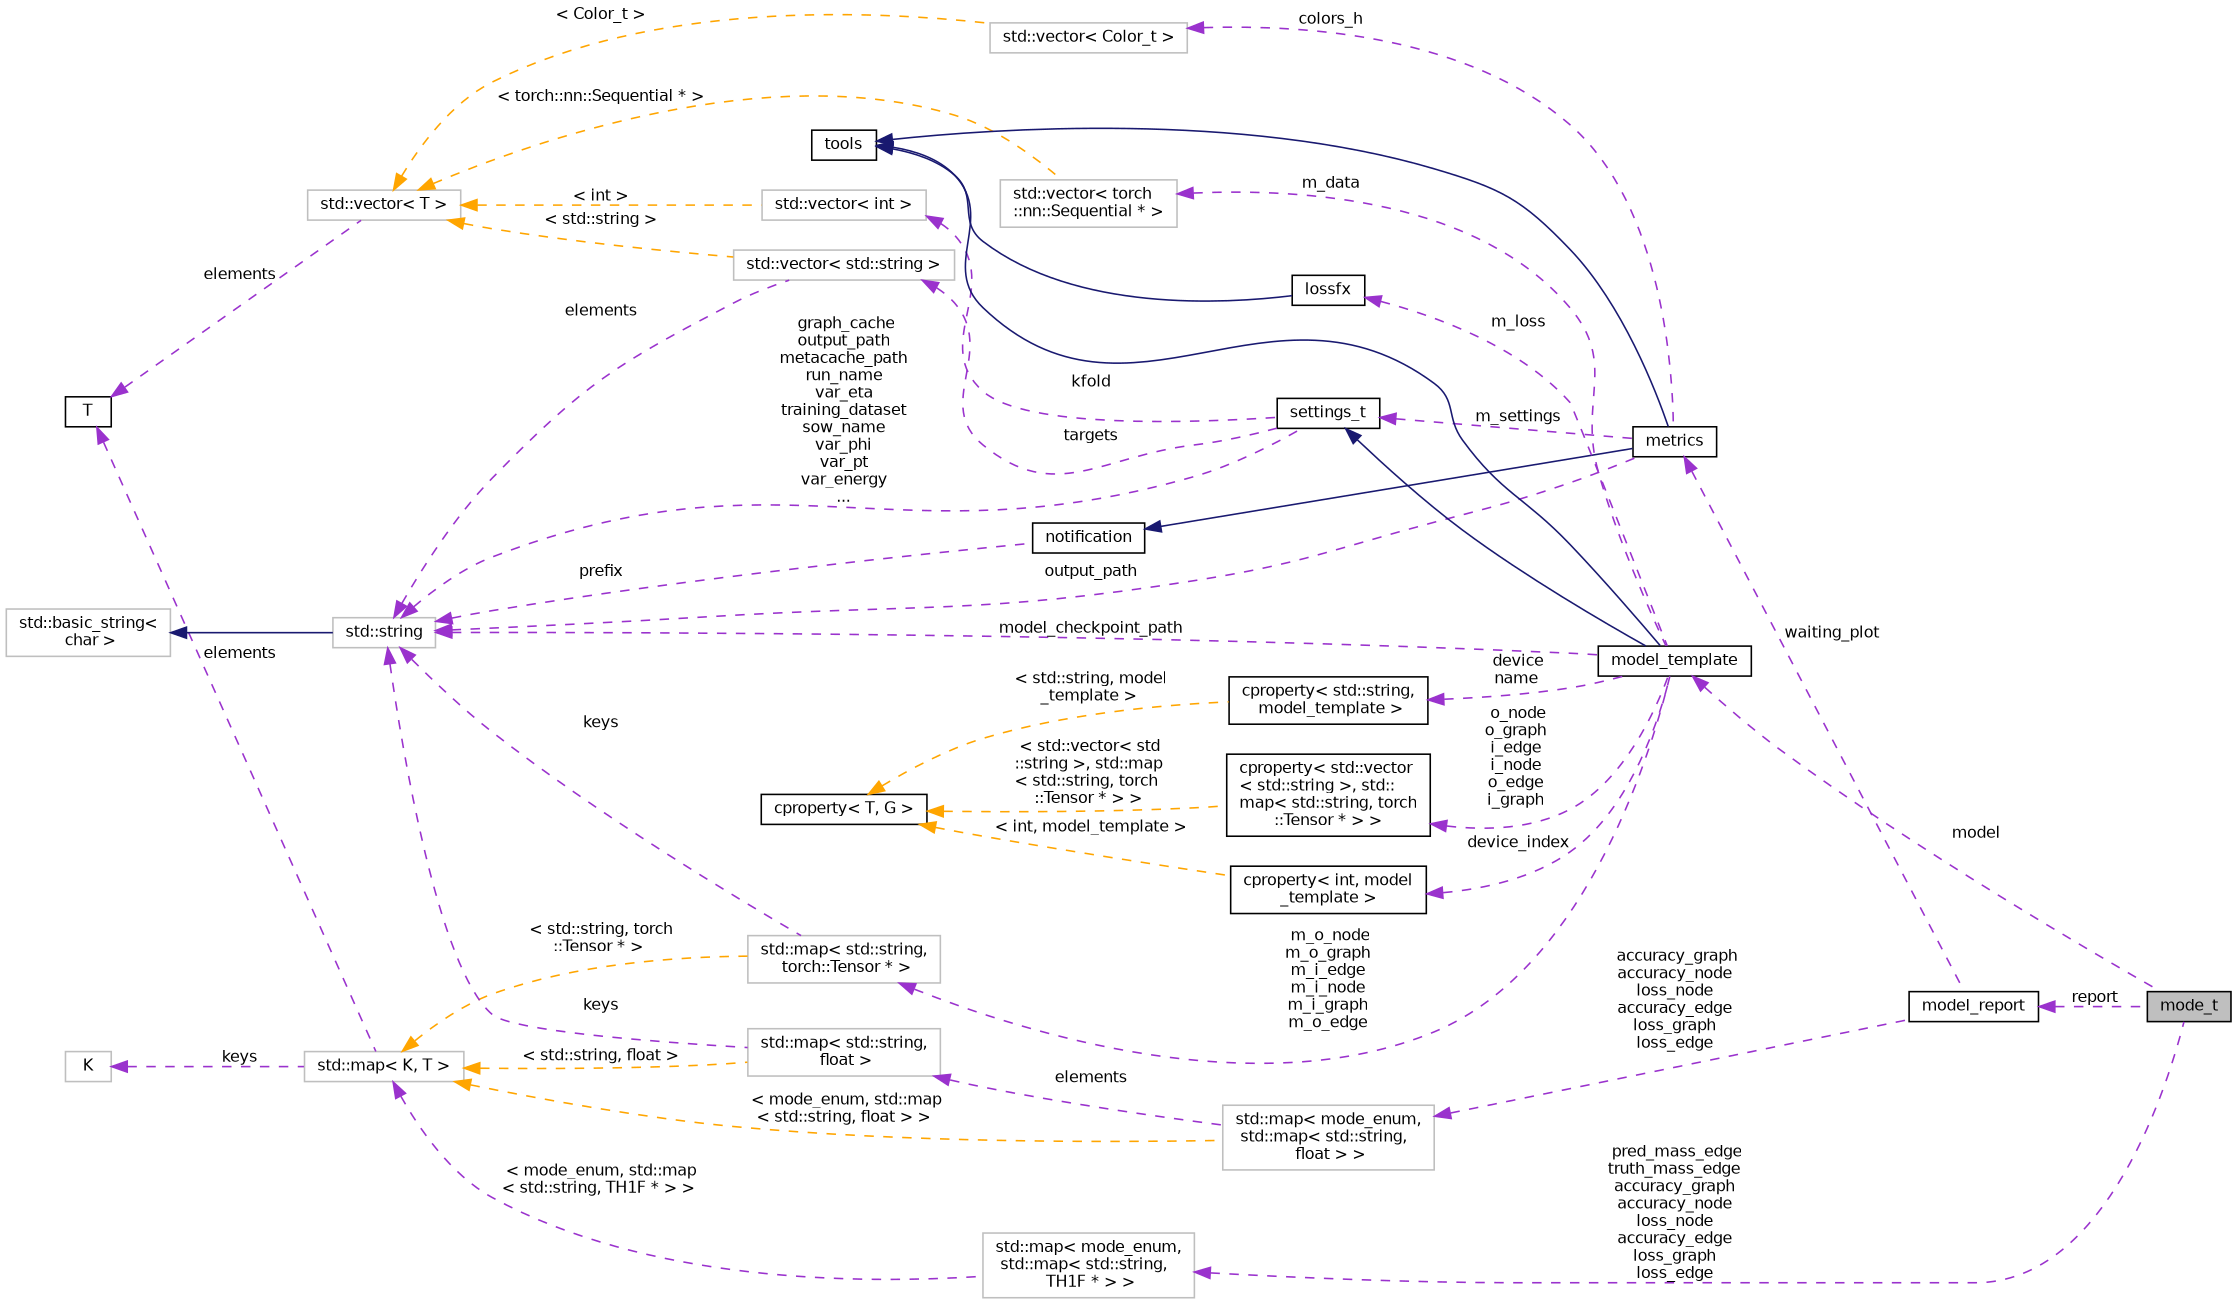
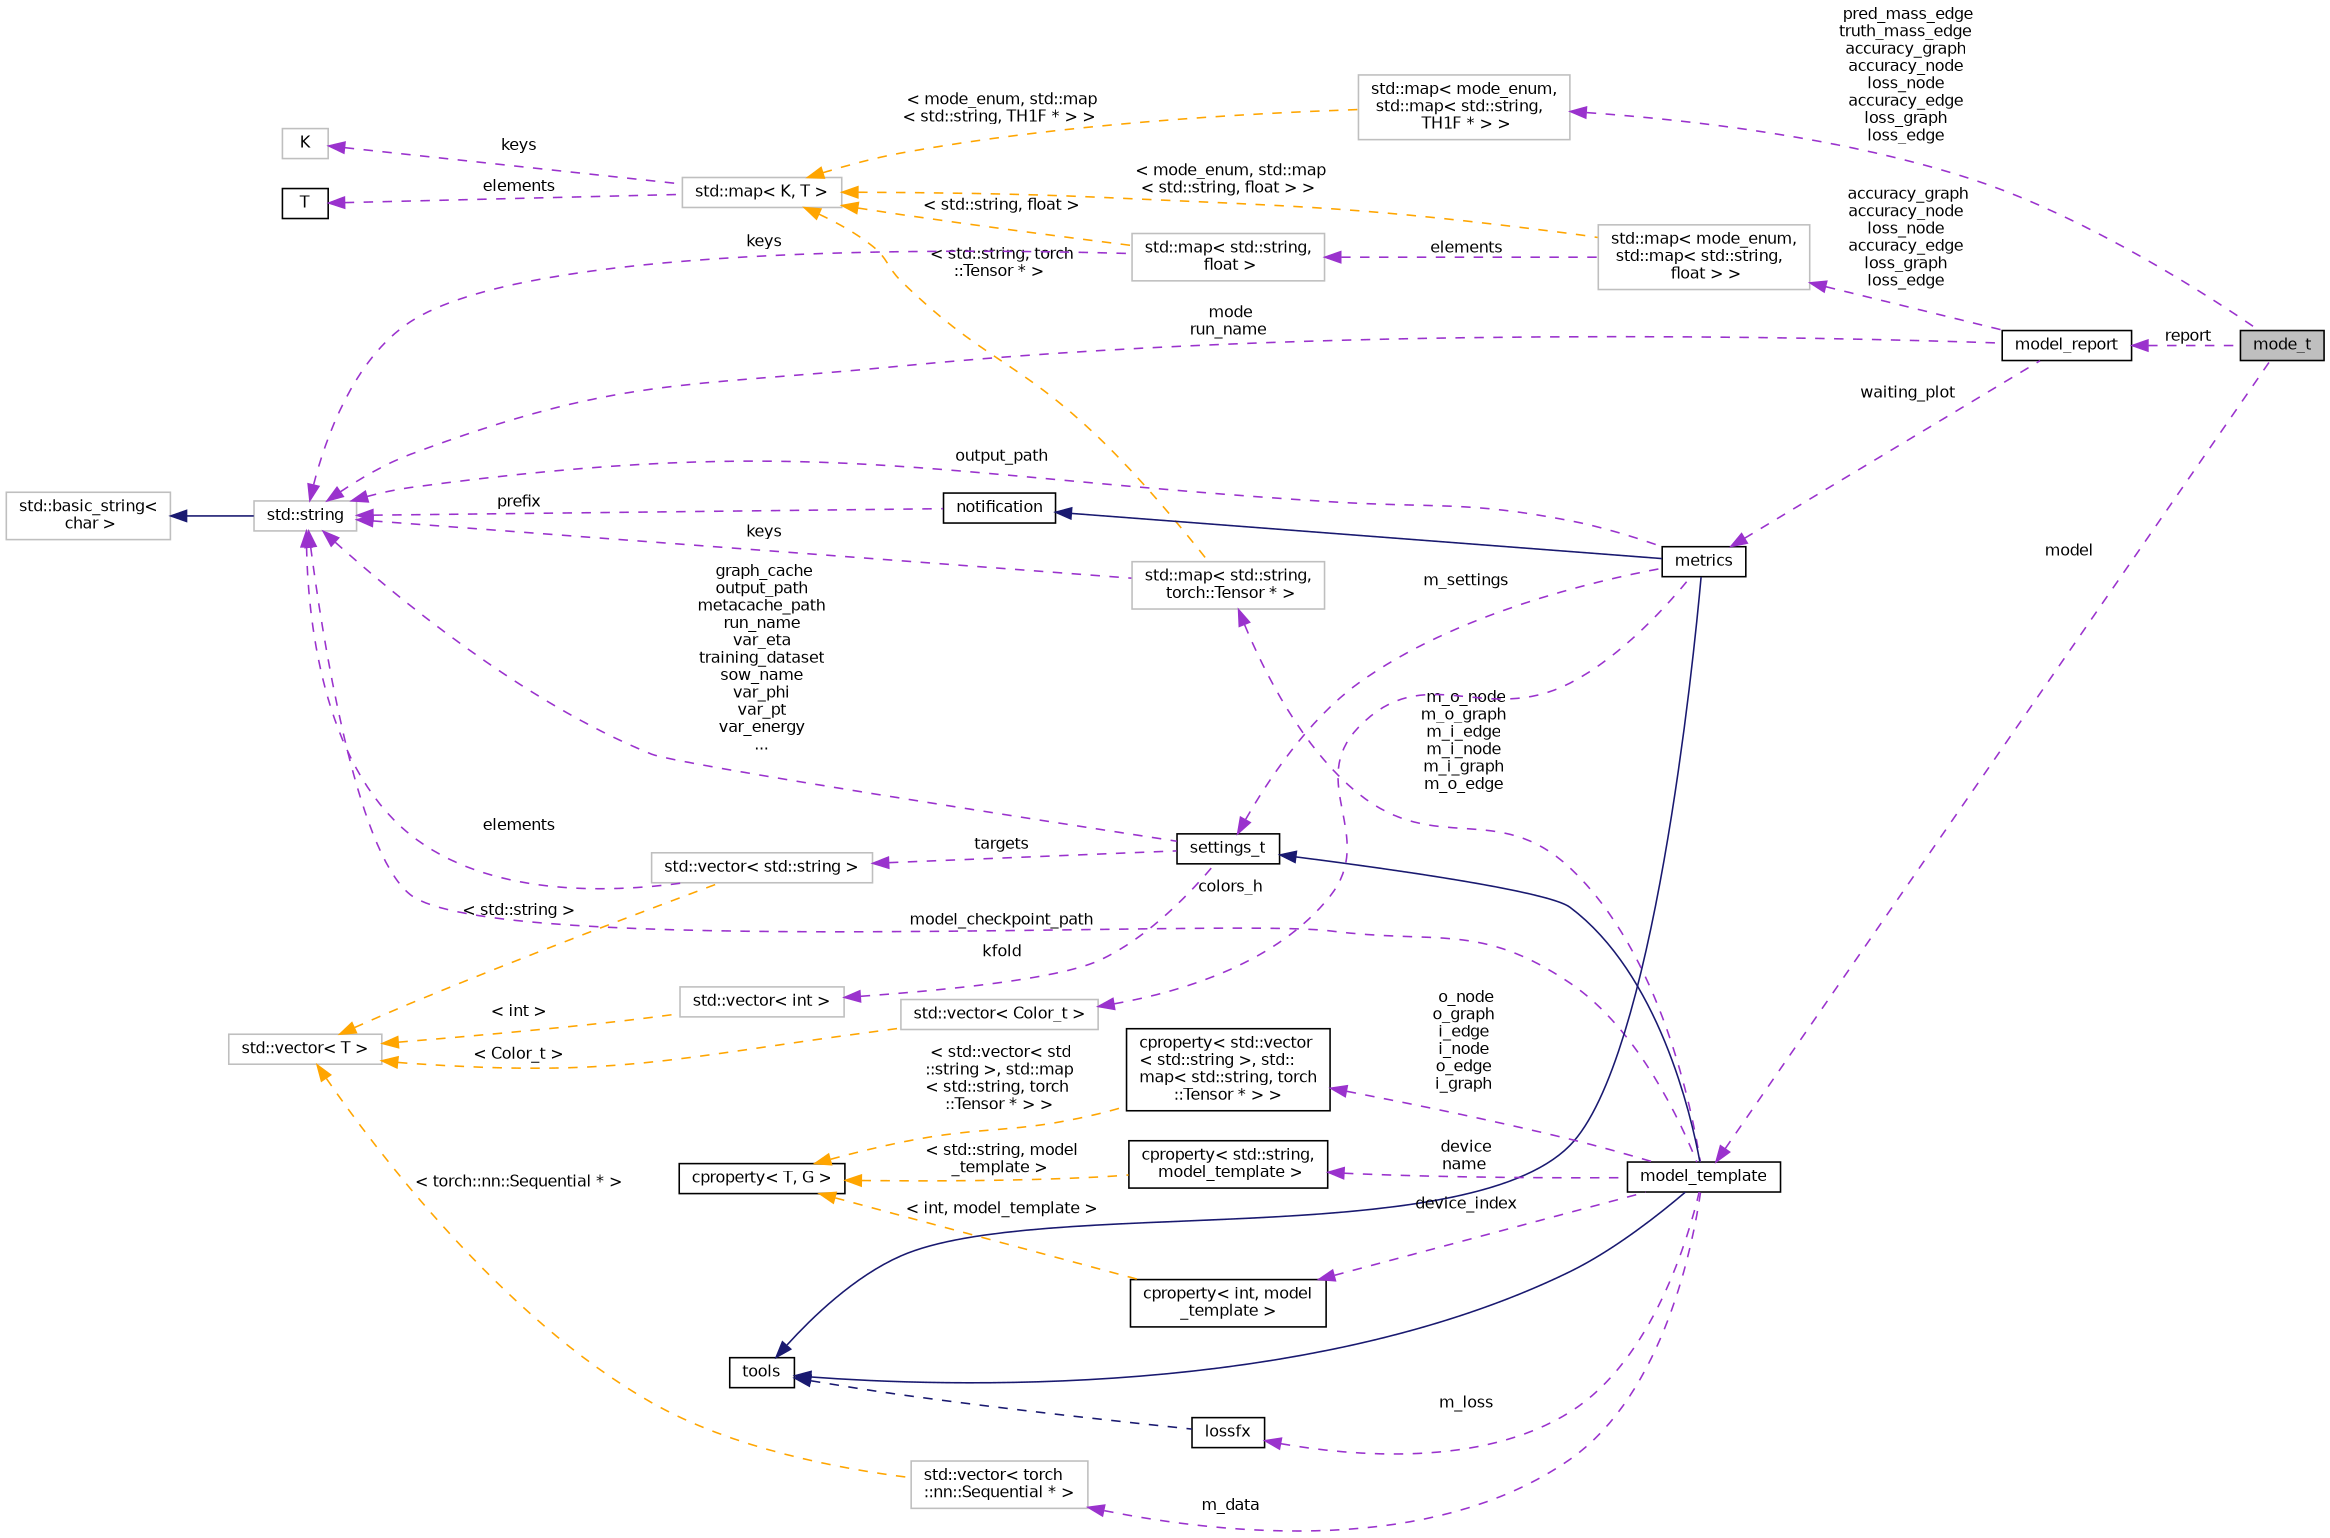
(1062, 281) -> (1001, 1408)
(243, 304) -> none
none -> (1161, 348)
(664, 1258) -> (1089, 127)
